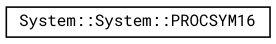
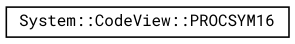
(138, 22) -> (148, 22)
